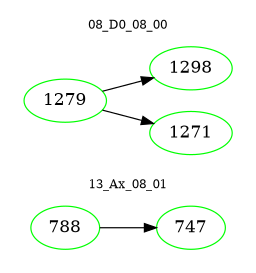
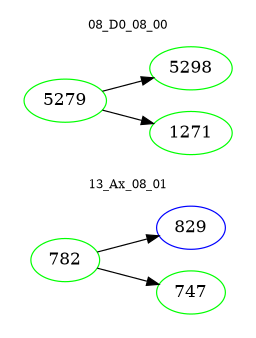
(191, 68) -> (191, 68)
(65, 101) -> (65, 101)
(65, 228) -> (65, 260)
none -> (191, 228)
